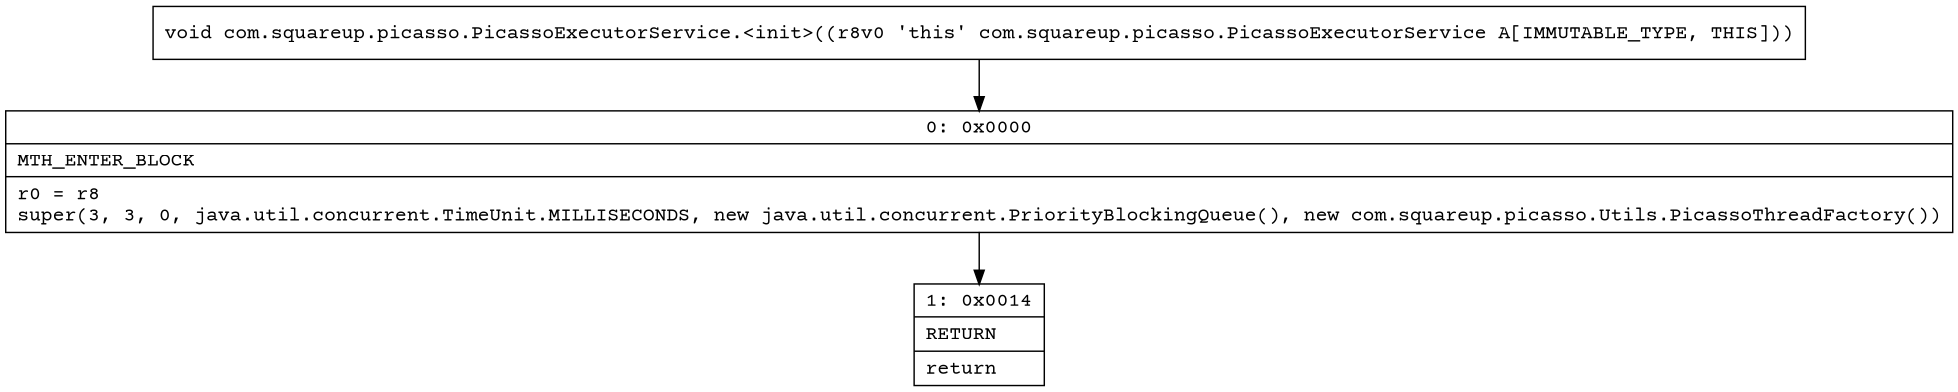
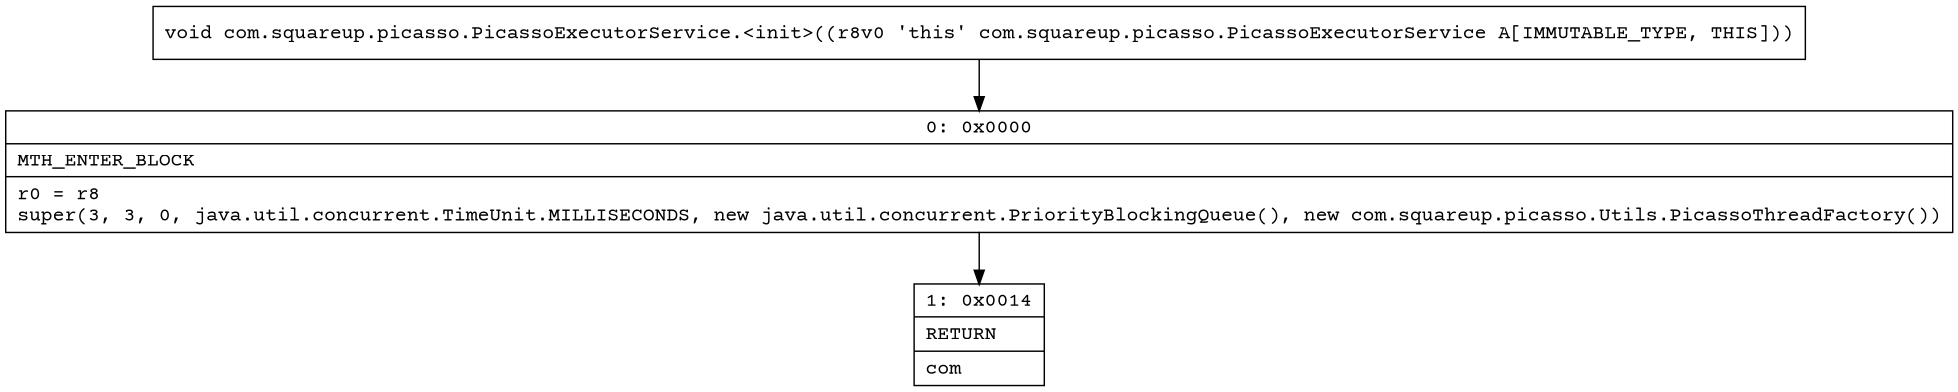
(961, 368) -> (943, 368)
